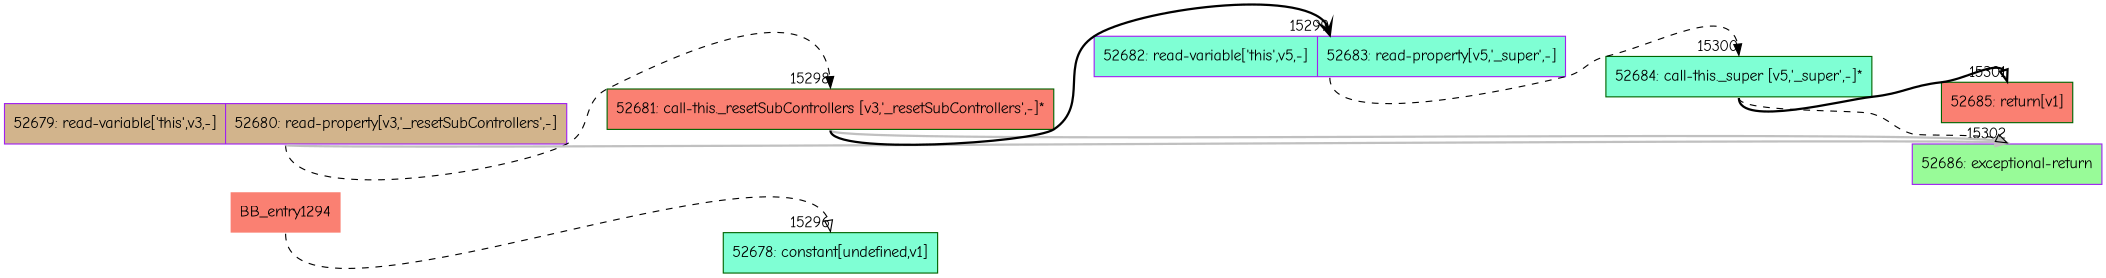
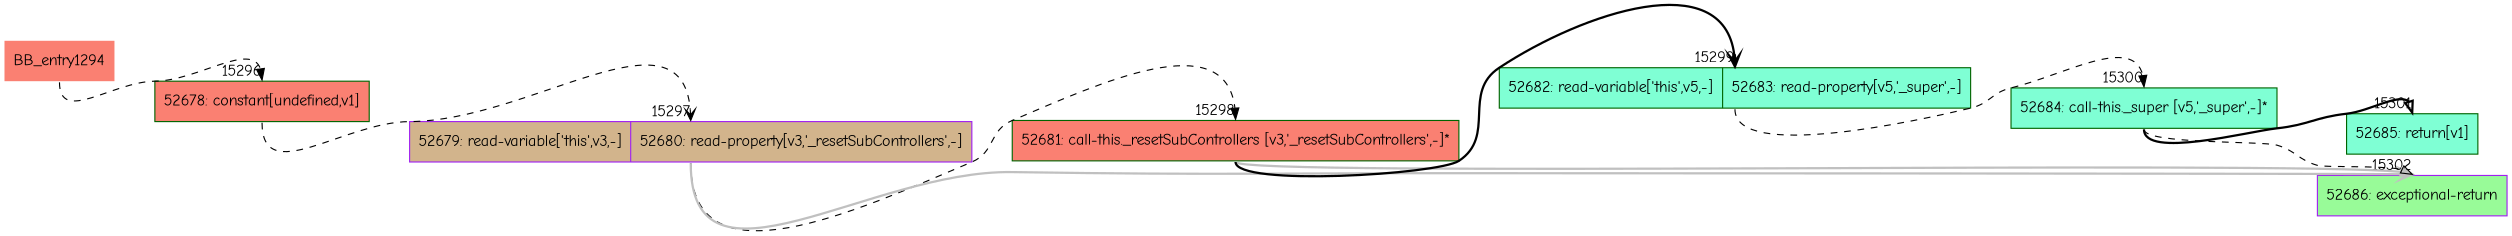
(1330, 56) -> (1735, 88)
(2007, 102) -> (2412, 134)
none -> (480, 110)
(1141, 144) -> (1213, 174)
(553, 234) -> (156, 81)
(830, 253) -> (262, 101)
